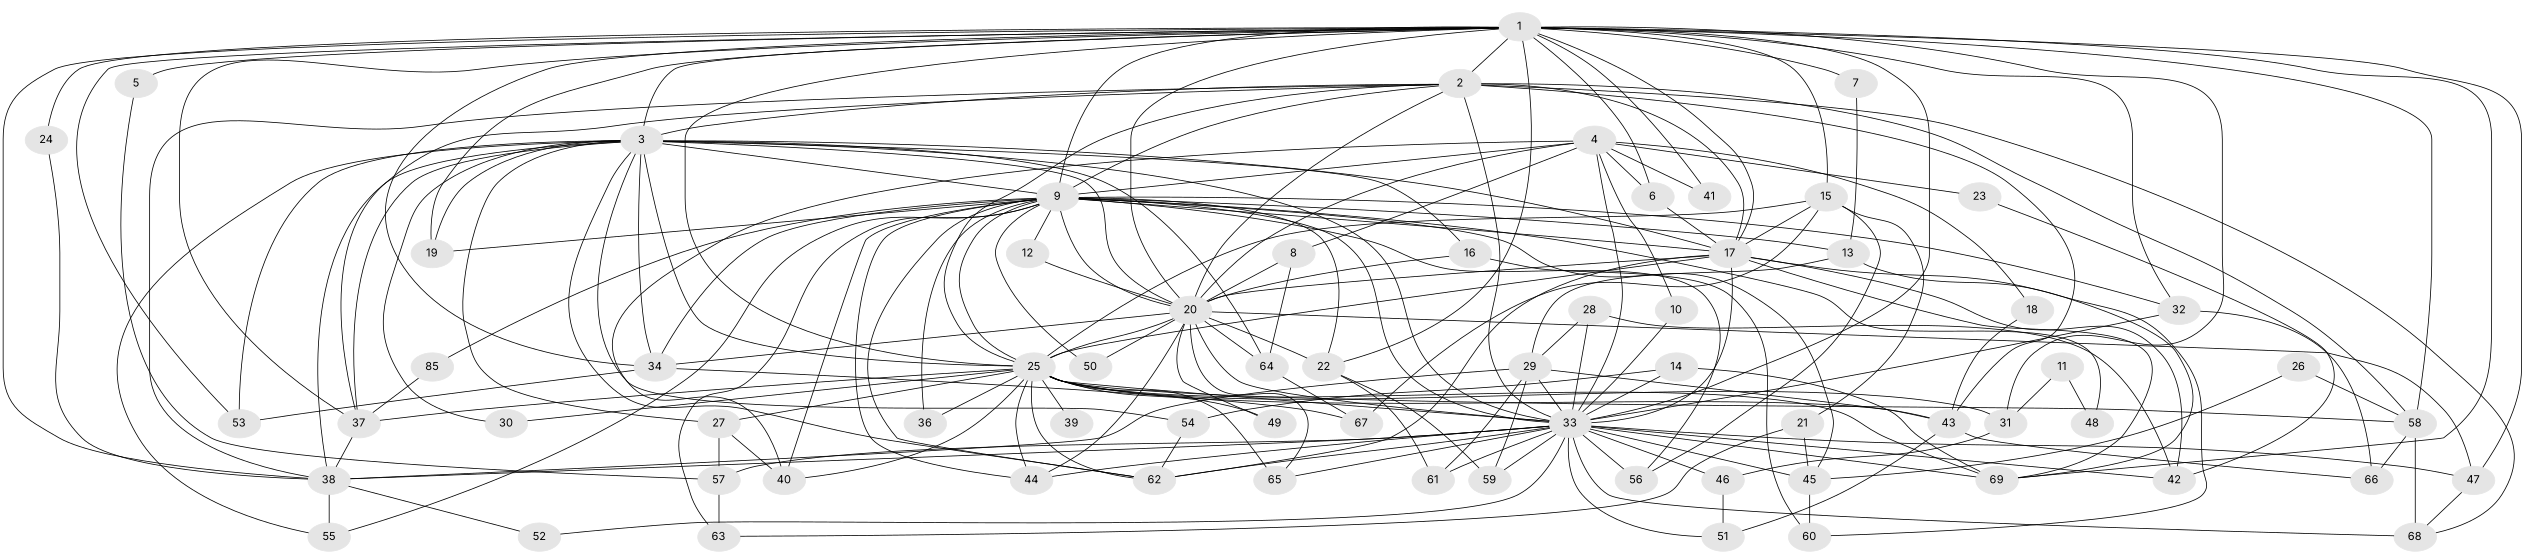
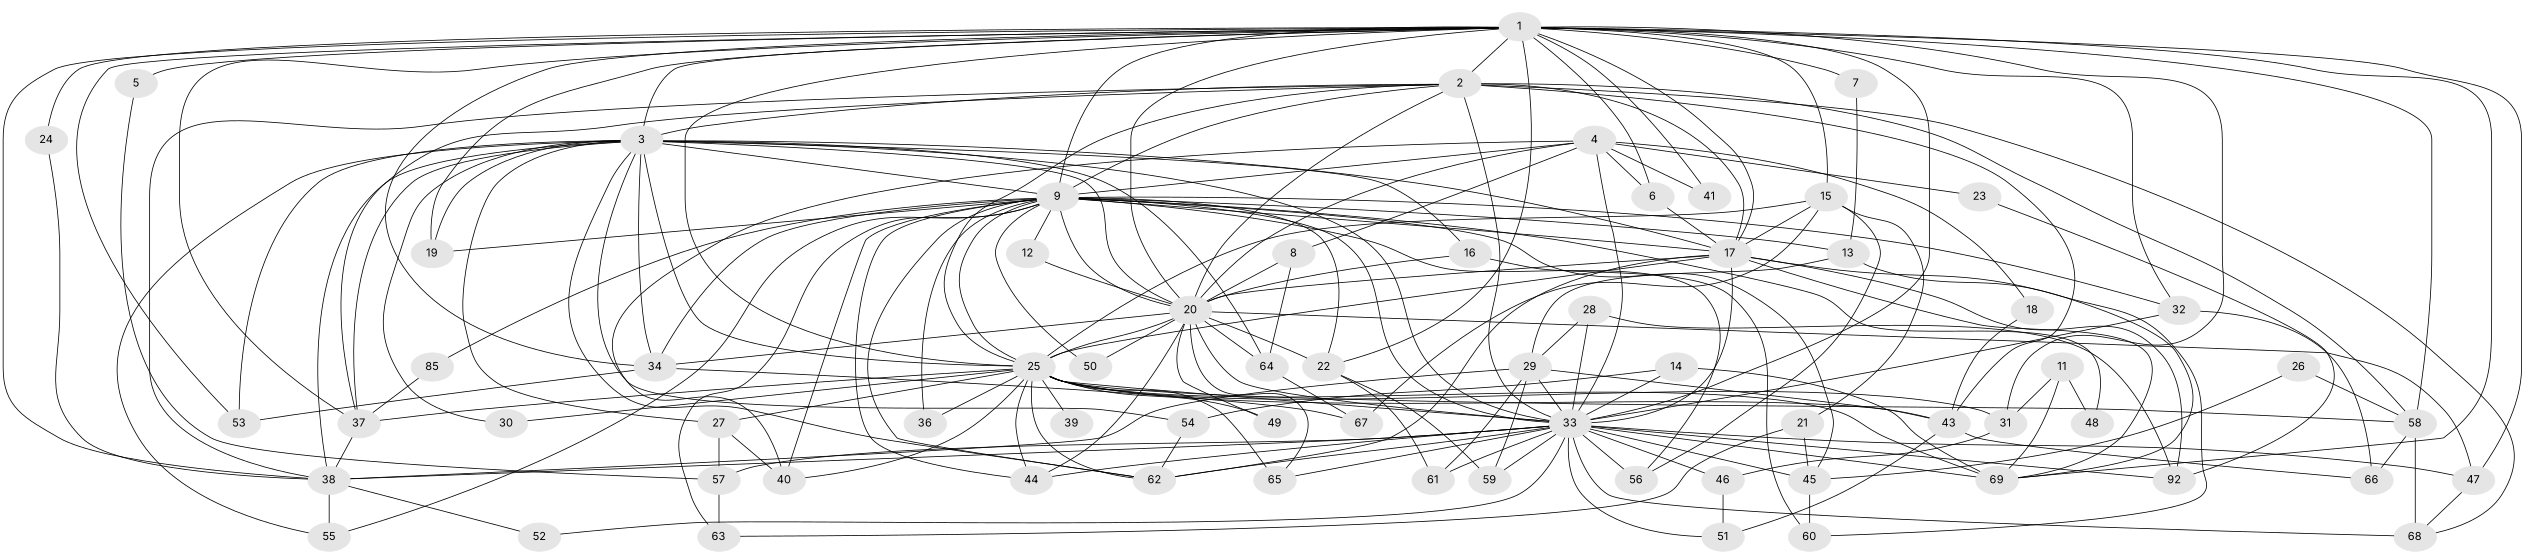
(1677, 310) -> none
none -> (2040, 428)
(2174, 480) -> (2174, 480)
